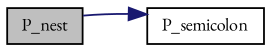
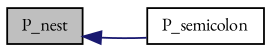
(106, 14) -> (124, 38)
